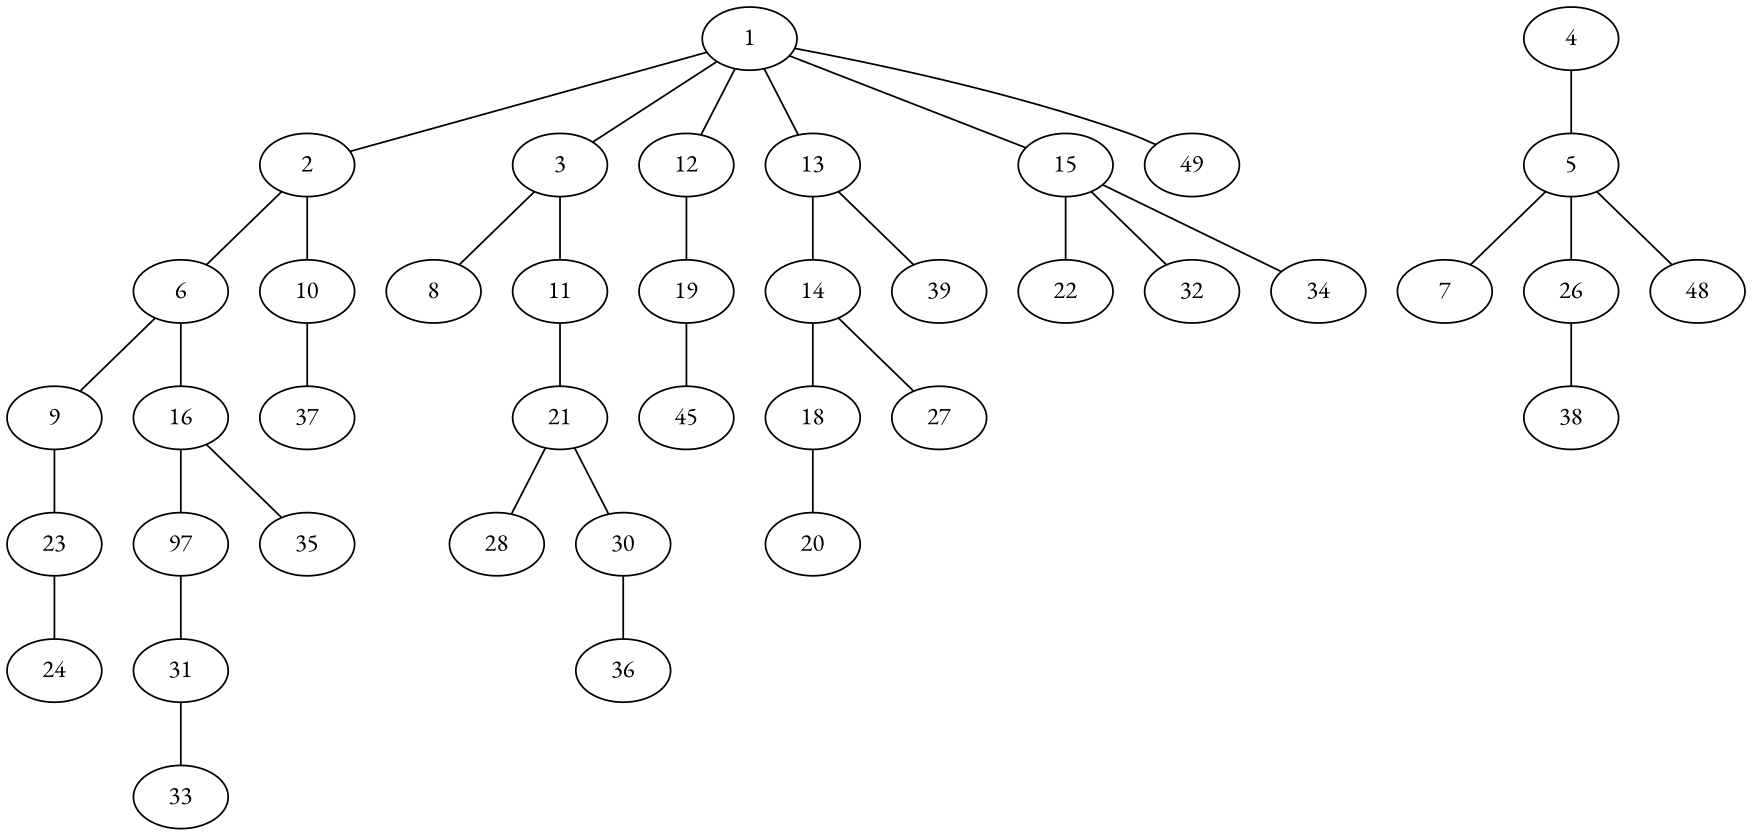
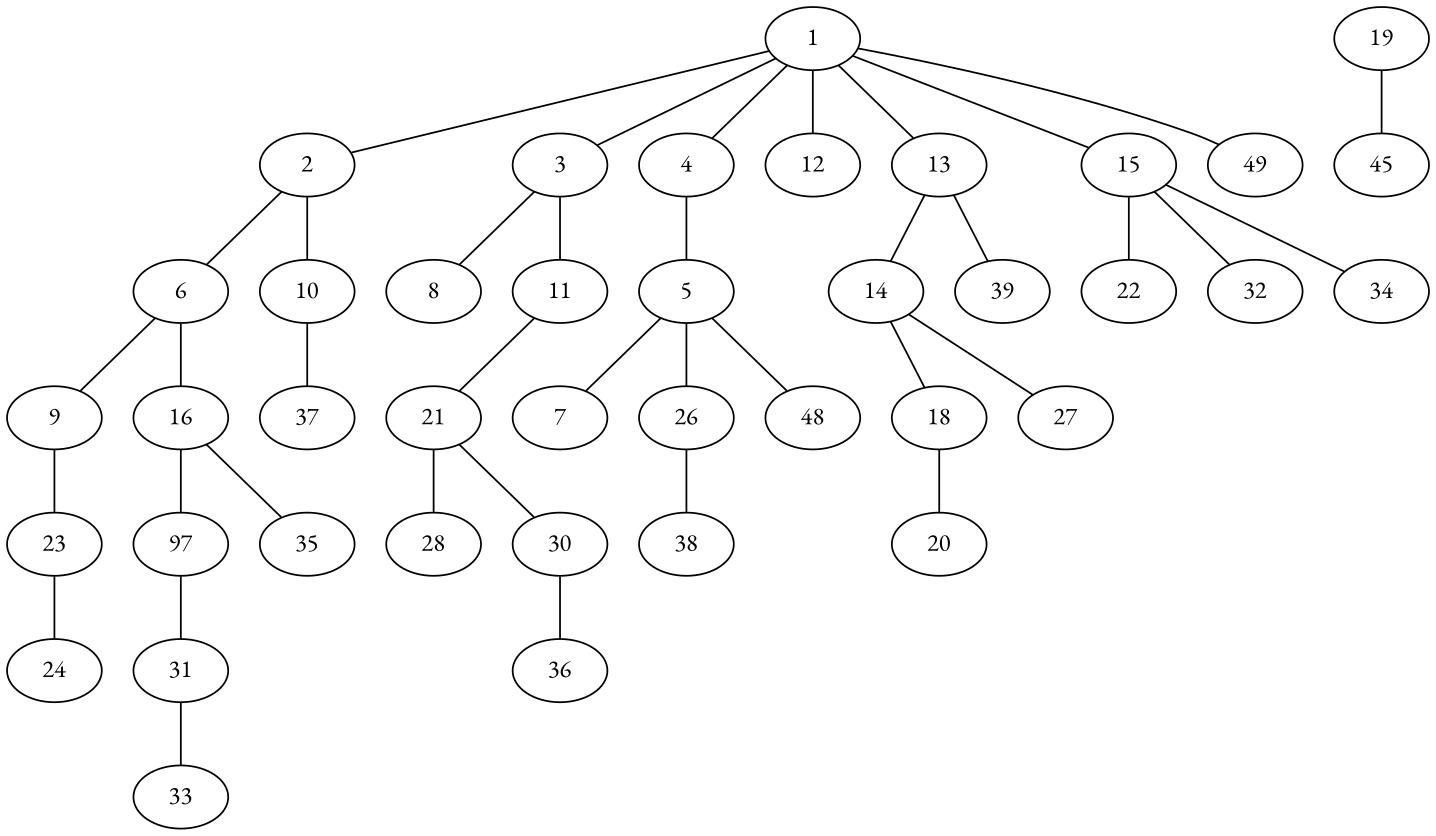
none -> (750, 102)
(686, 228) -> none
